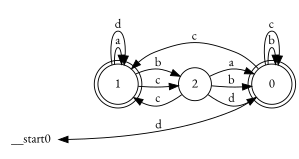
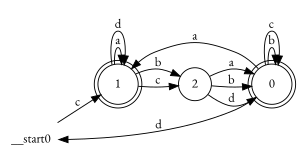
(195, 36) -> (195, 36)
(163, 105) -> (75, 111)
